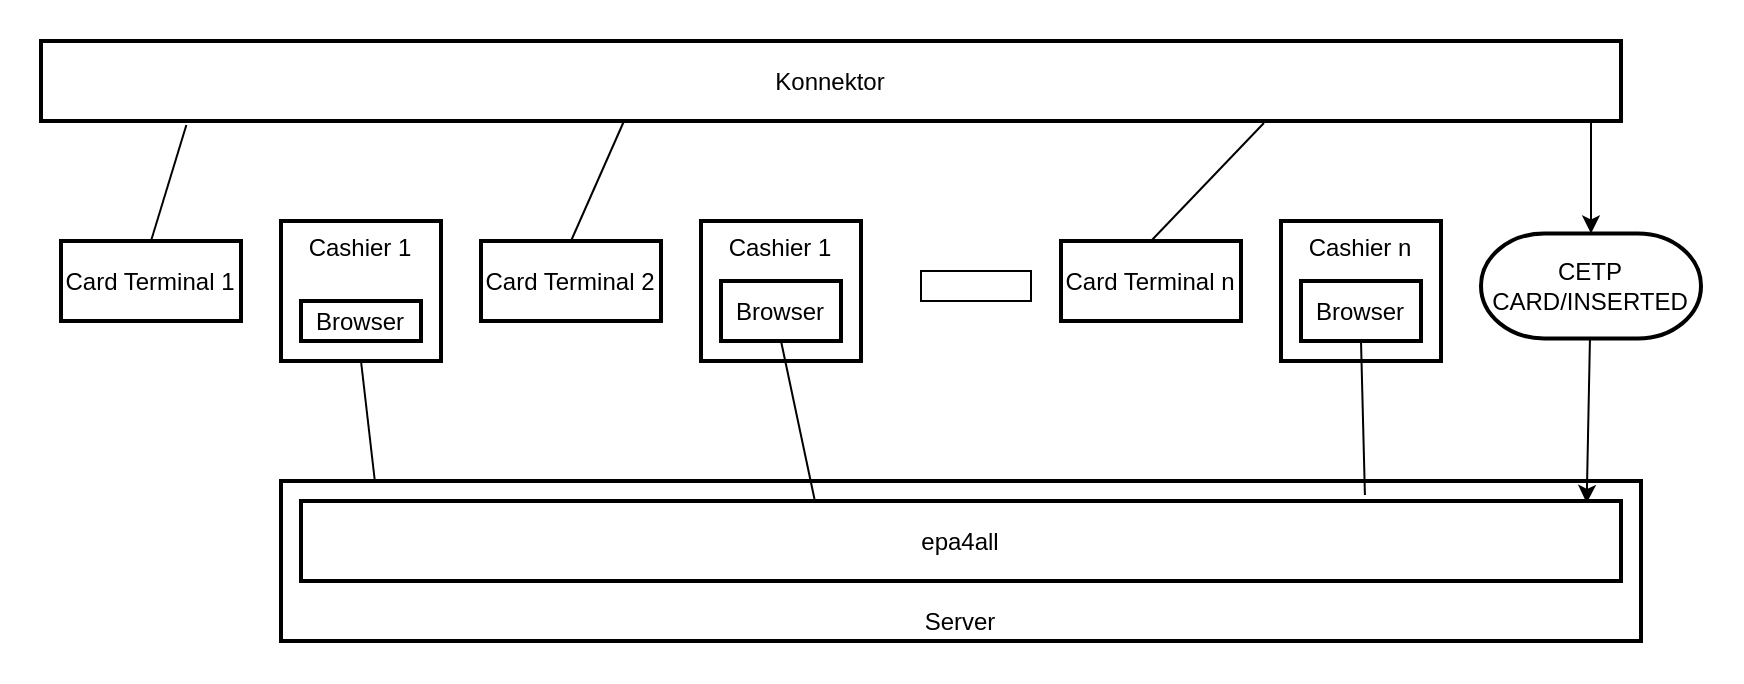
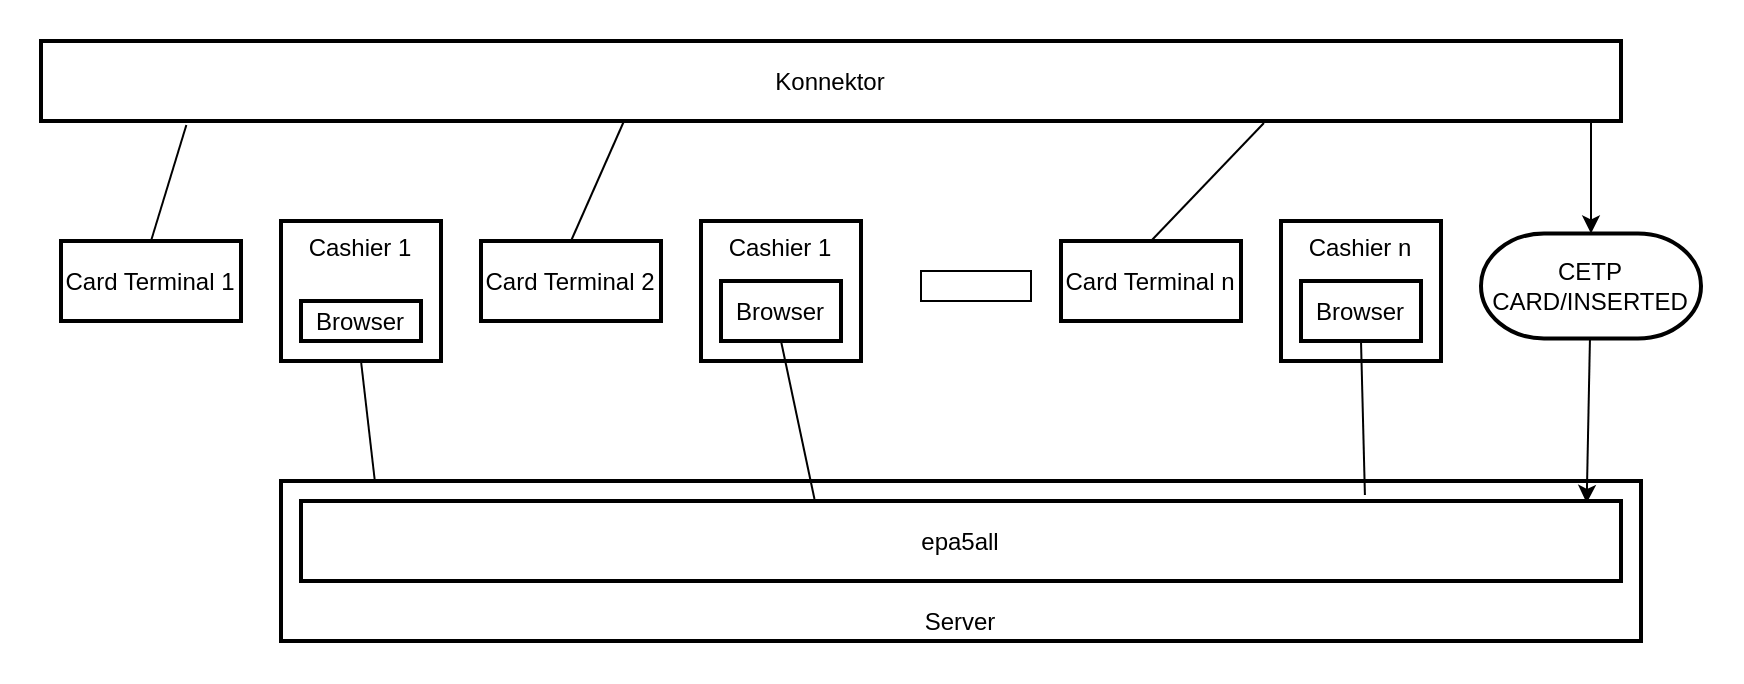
(960, 542) -> (960, 542)
